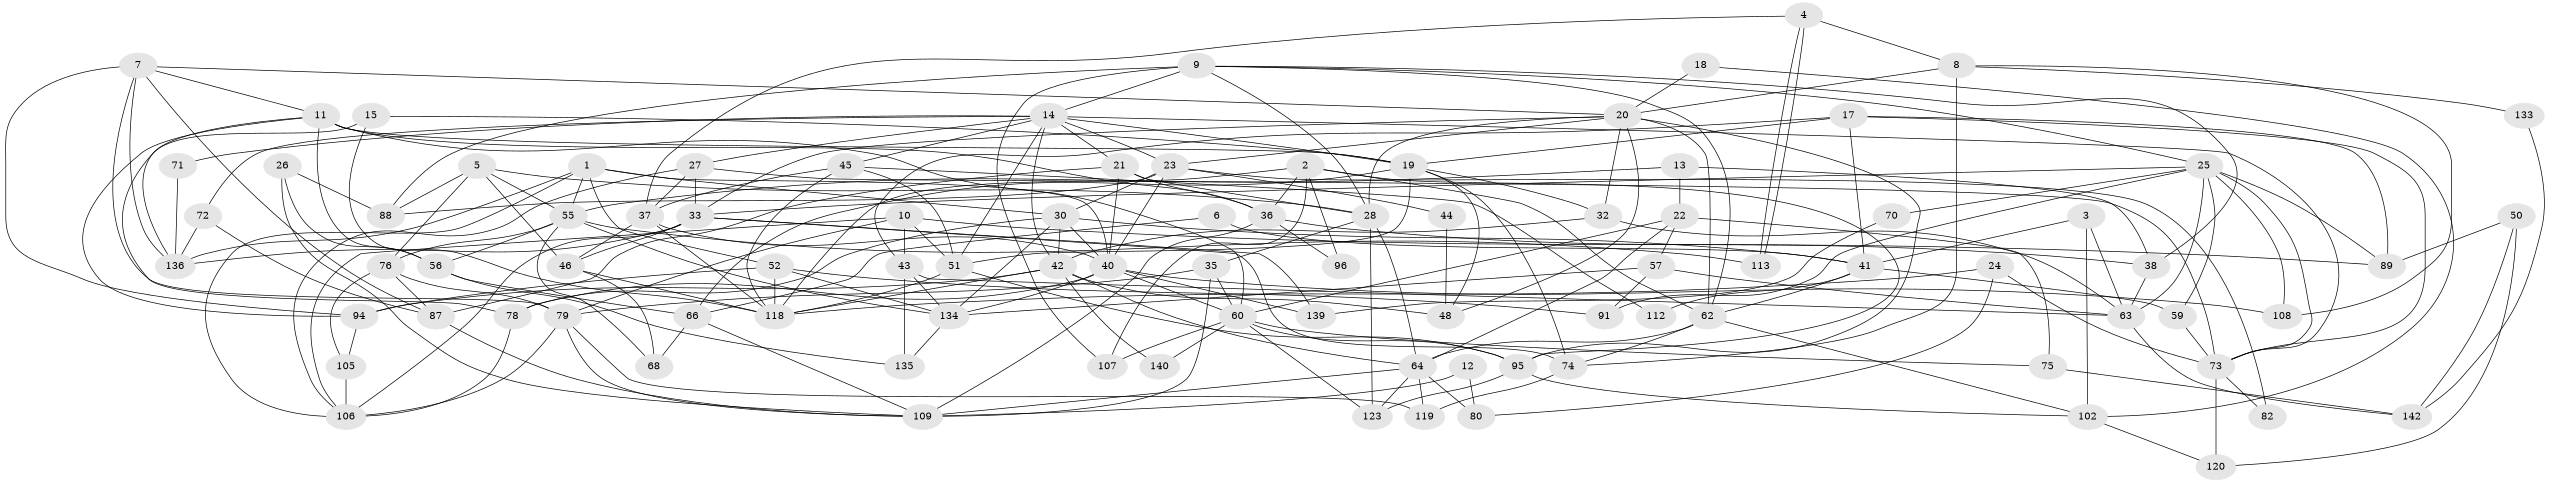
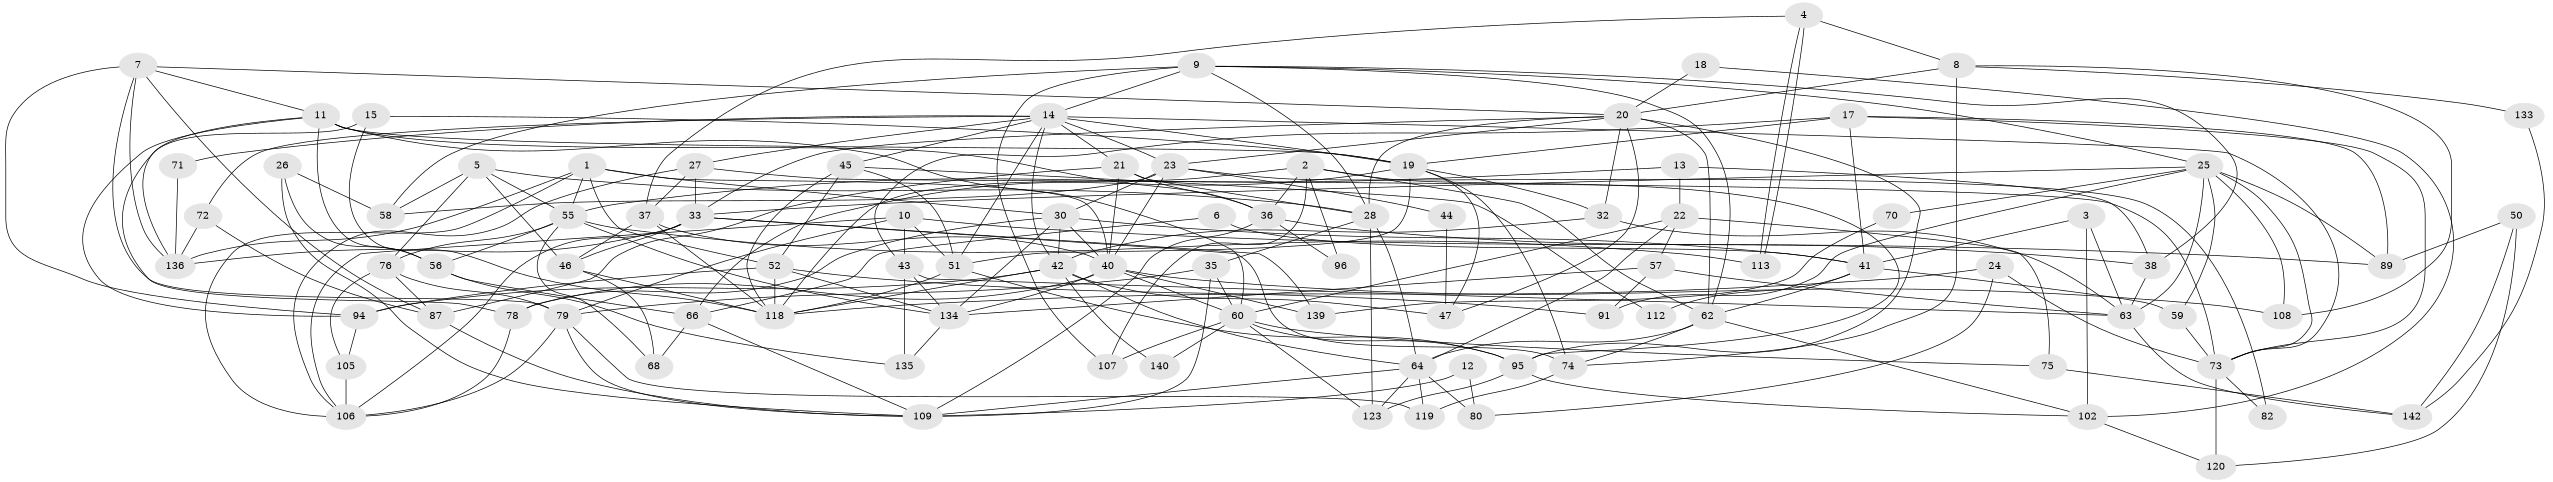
(743, 184) -> (810, 216)
(386, 216) -> (386, 216)
(1446, 317) -> (1446, 317)
